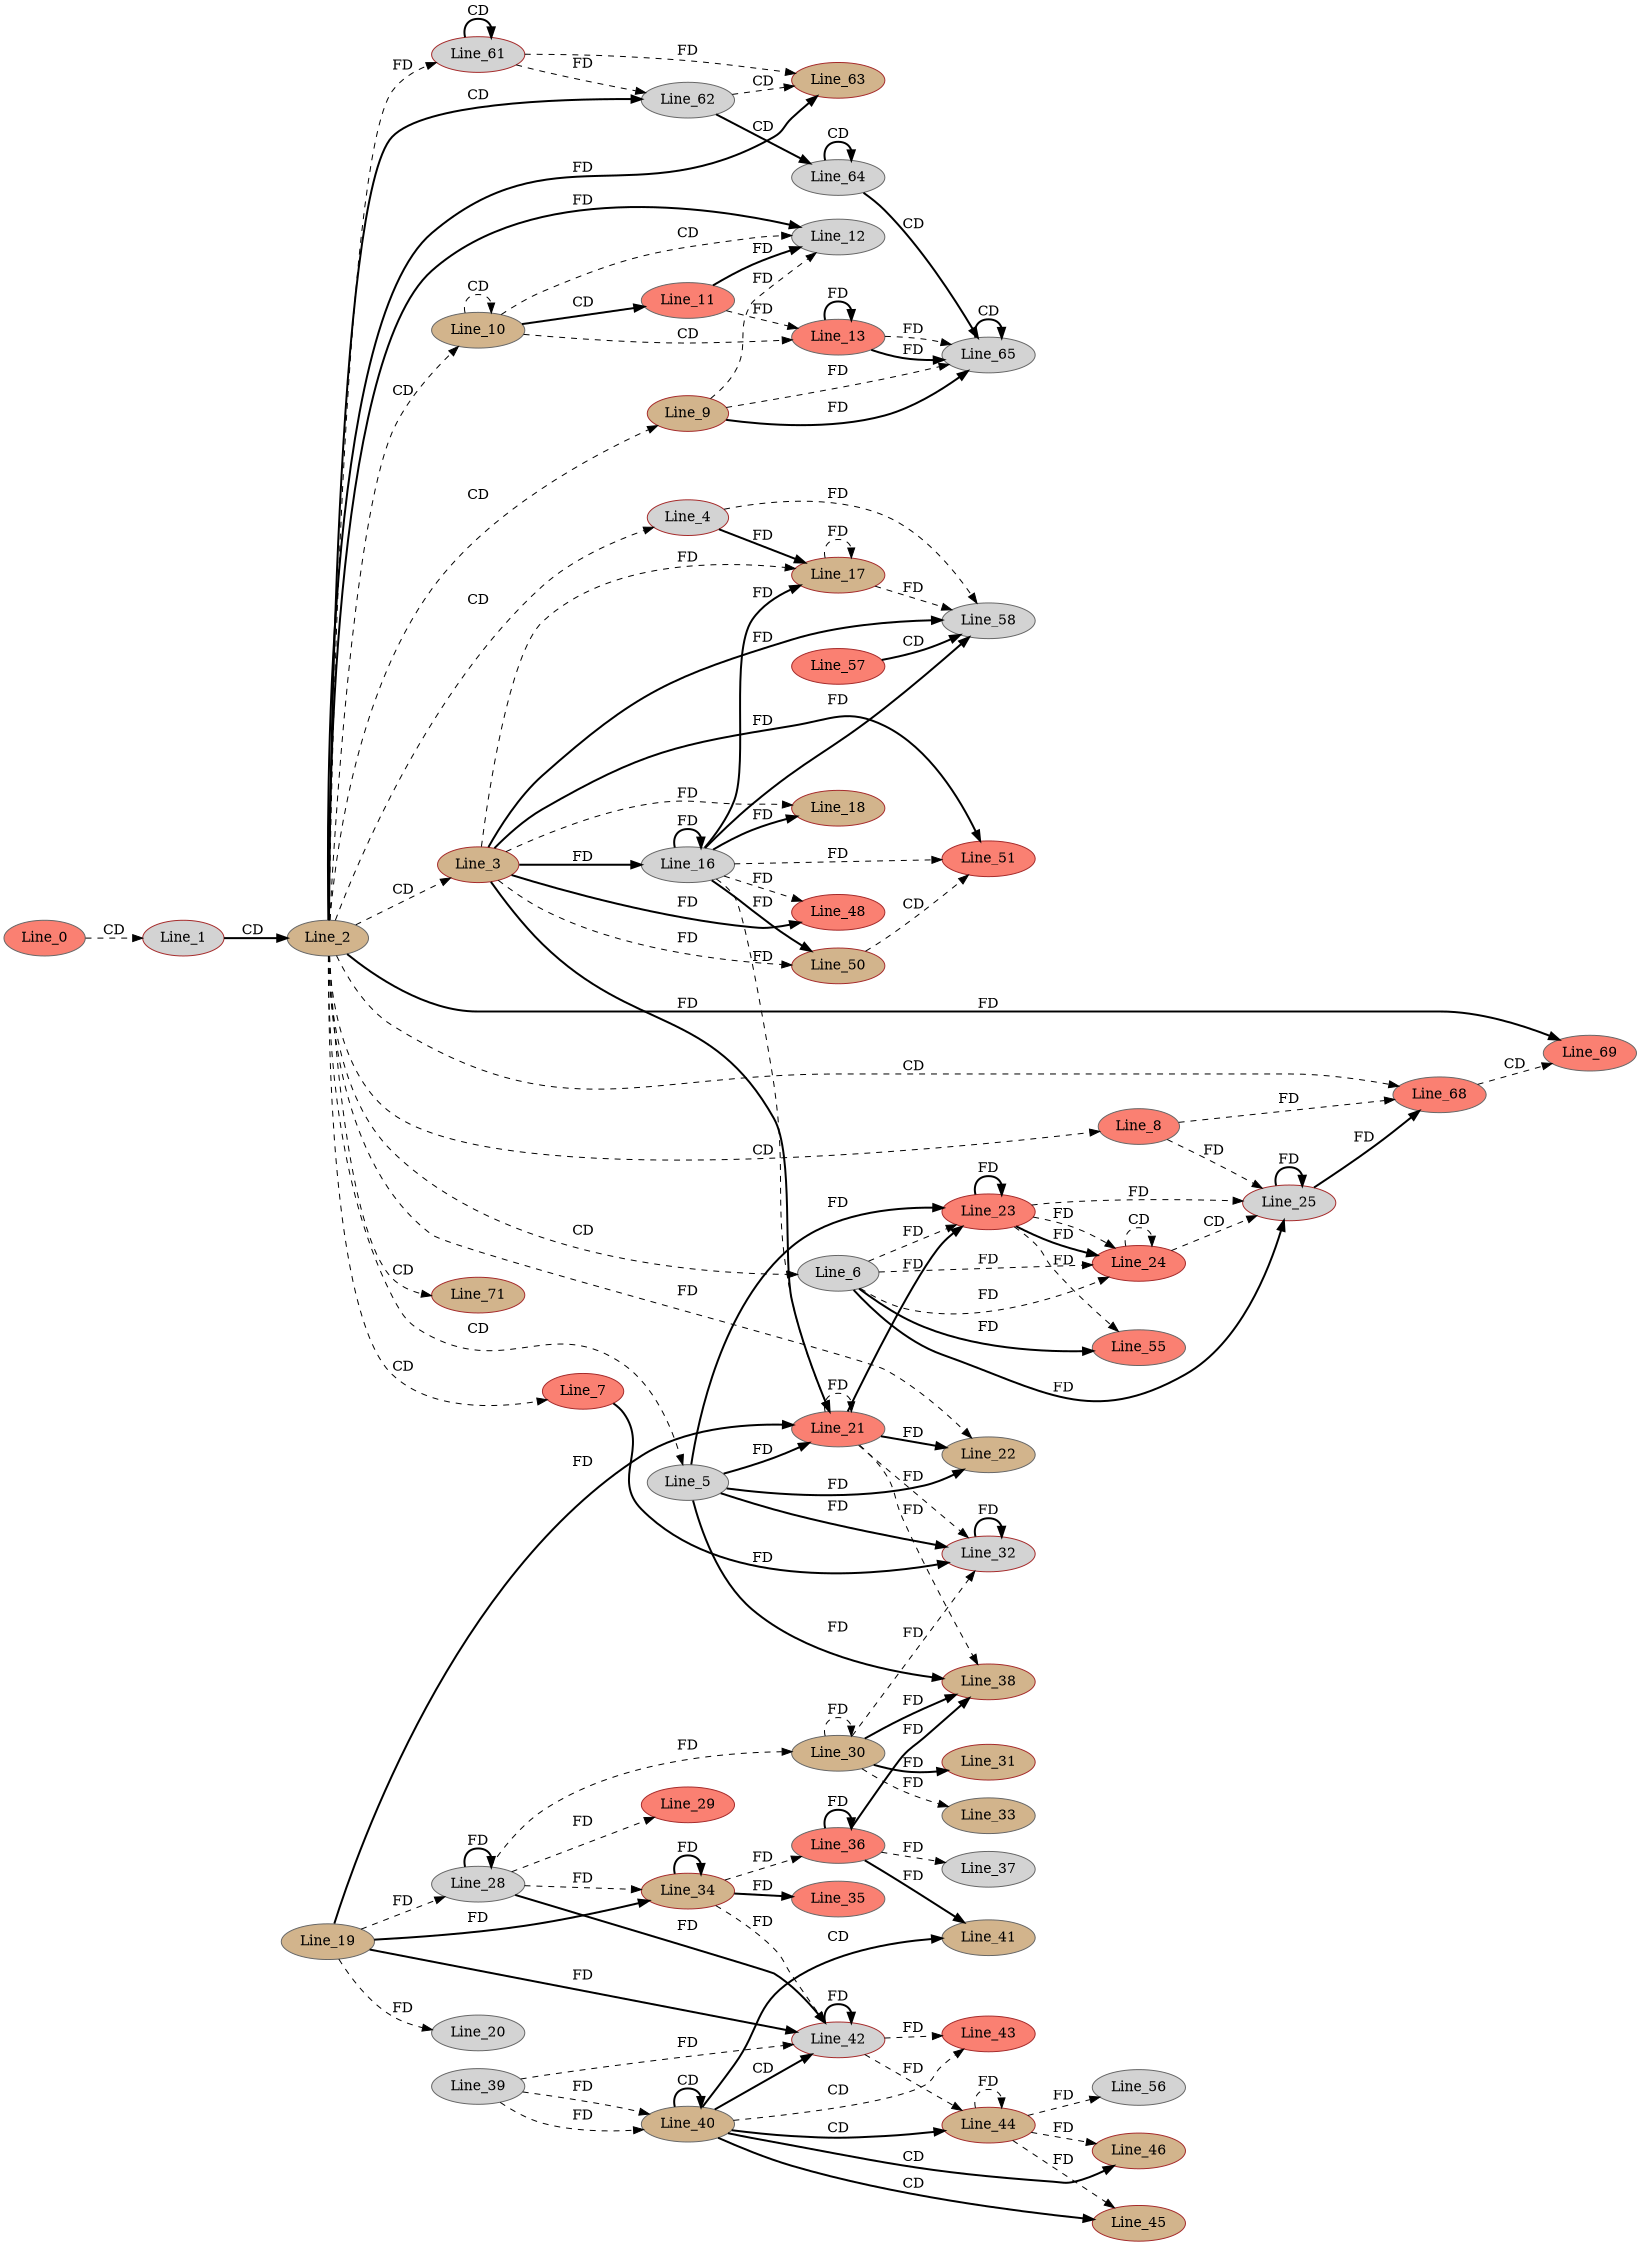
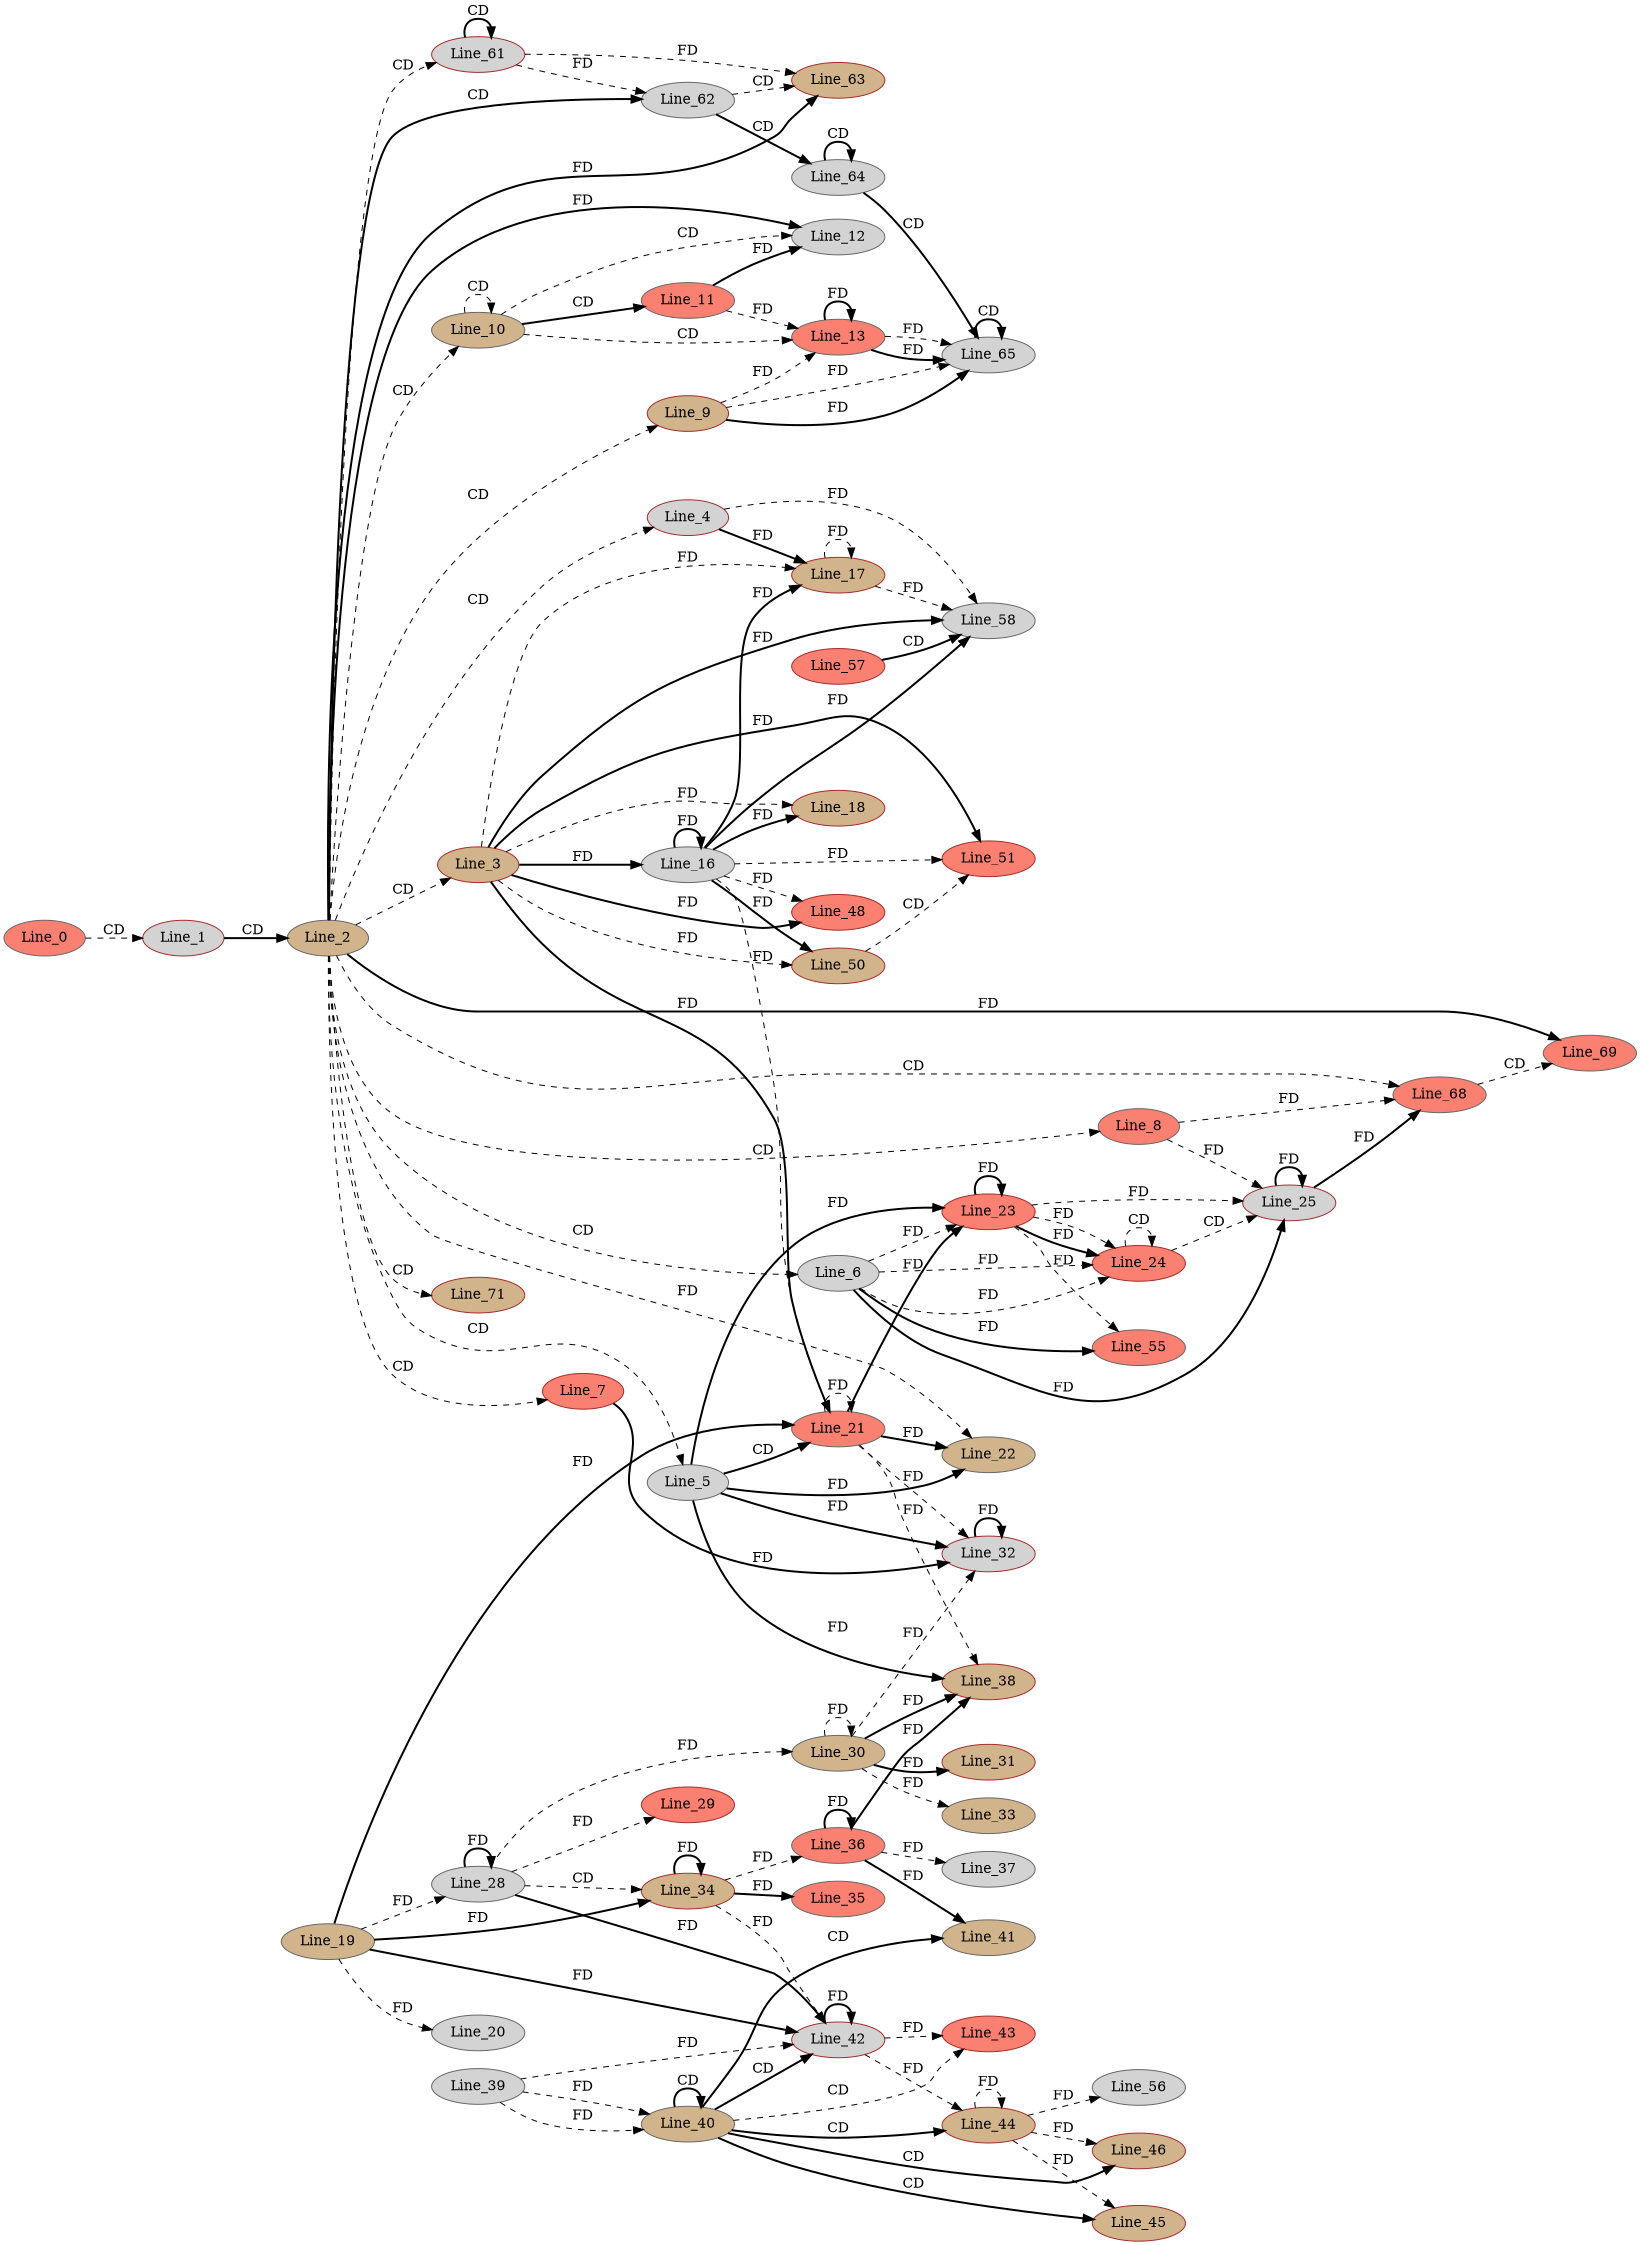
(403, 66) -> (403, 66)
(744, 324) -> (766, 384)
(763, 1450) -> (763, 1450)
(583, 1879) -> (583, 1879)
